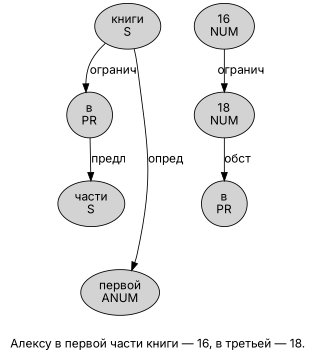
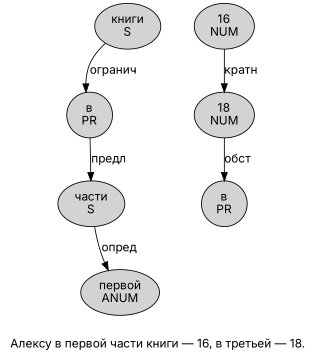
(241, 71) -> (241, 71)
(147, 156) -> (99, 245)
